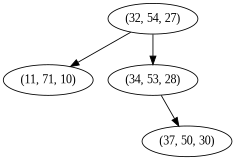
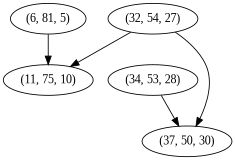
none -> (48, 19)
(153, 45) -> (208, 70)
(48, 80) -> (48, 80)
